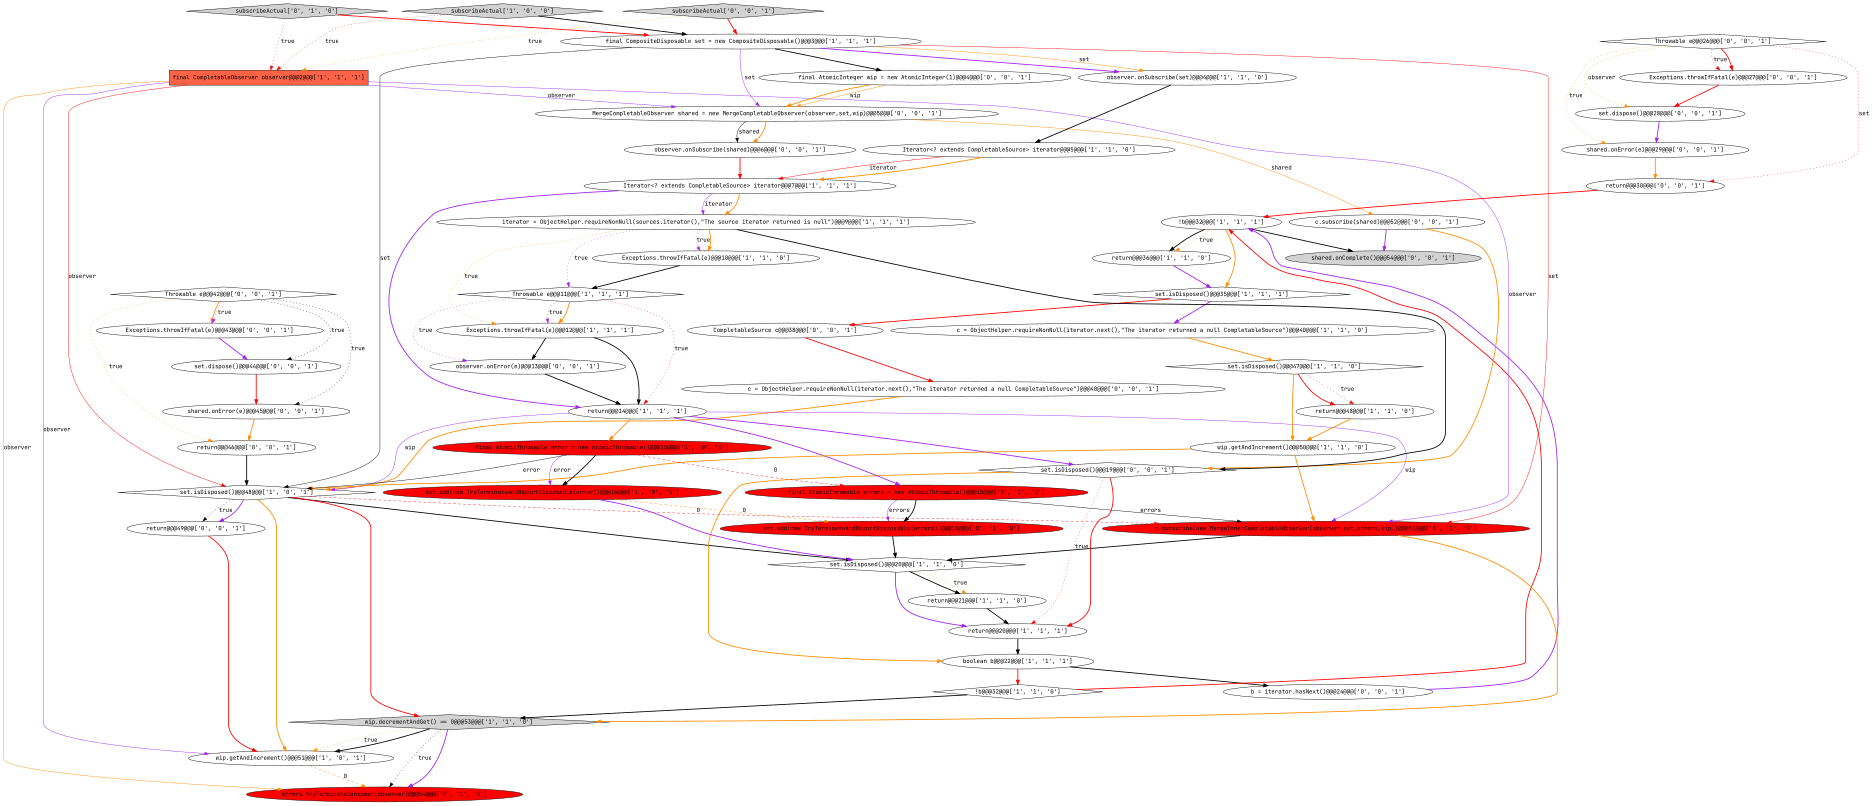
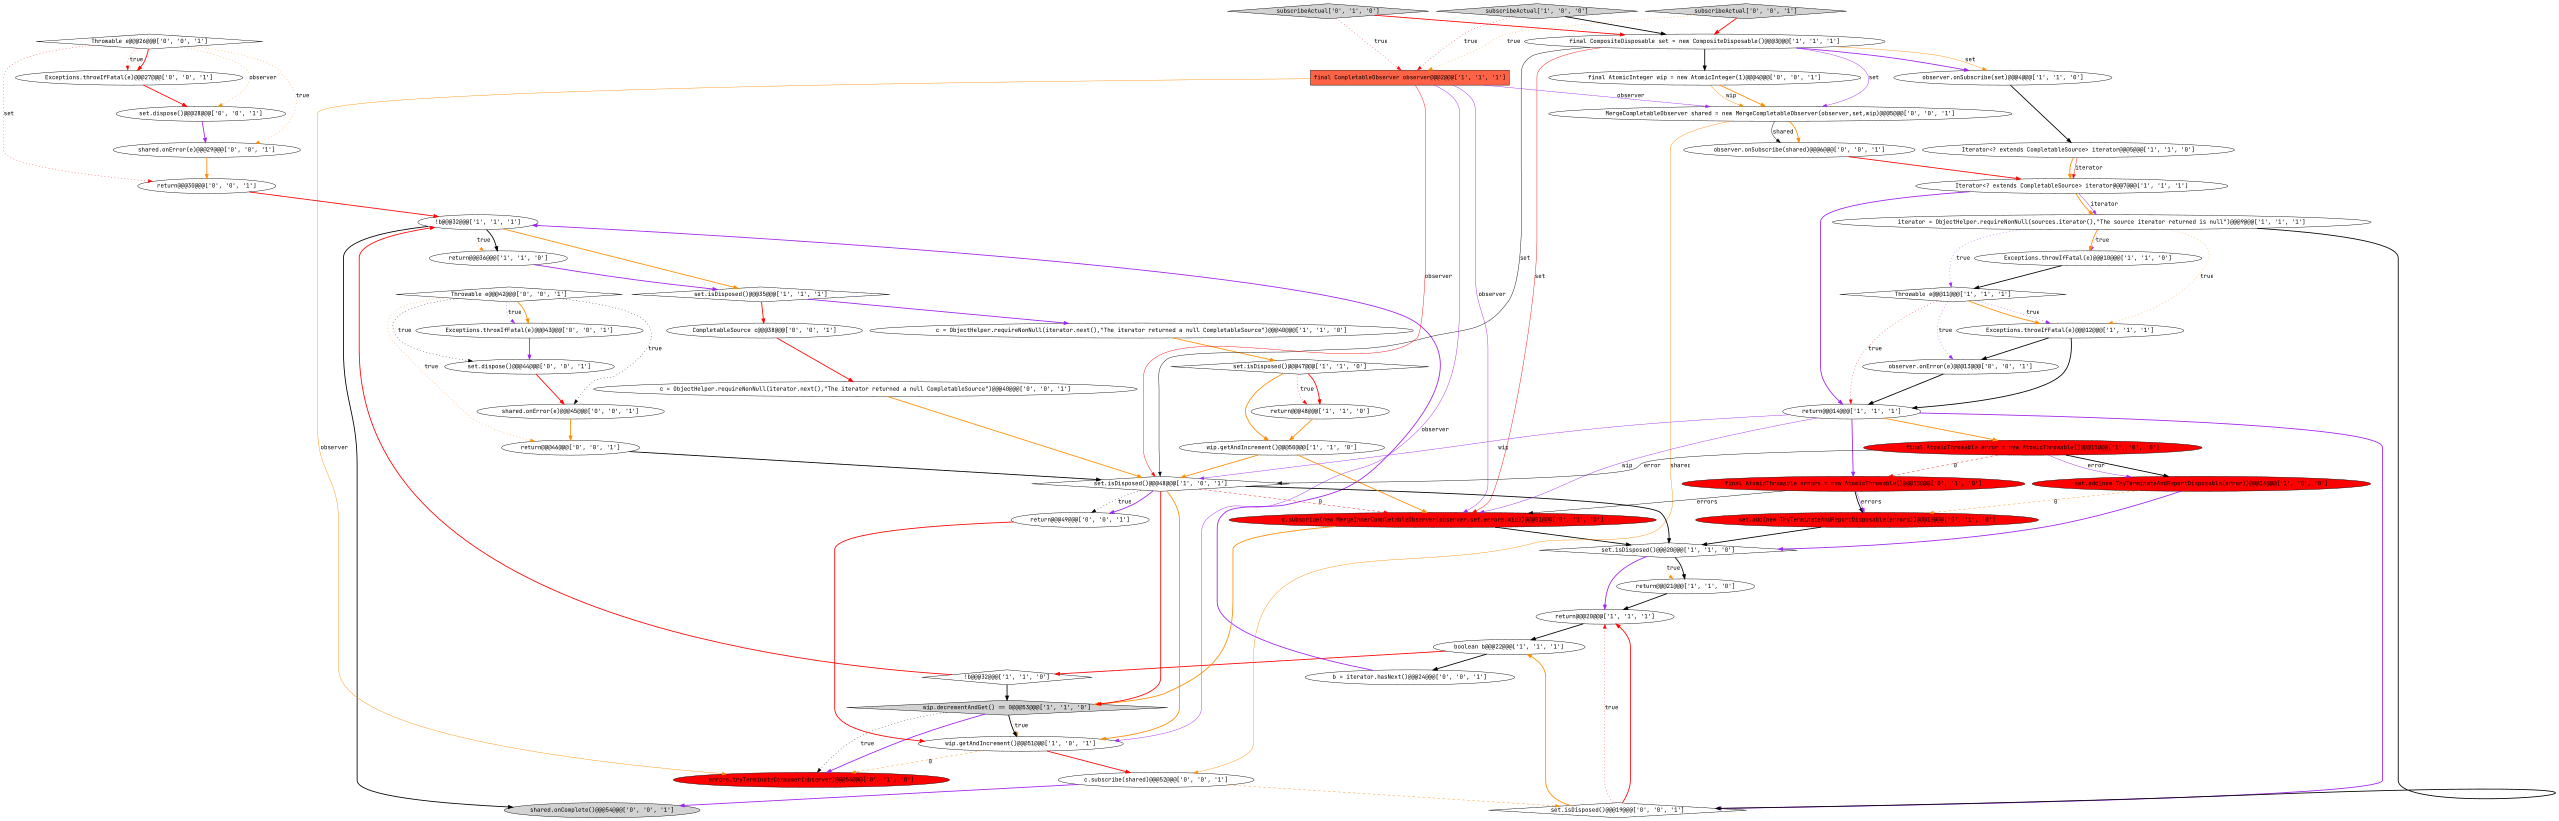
(1464, 440) -> (1392, 795)
none -> (1086, 761)
